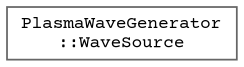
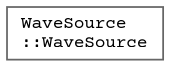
(122, 33) -> (85, 33)
